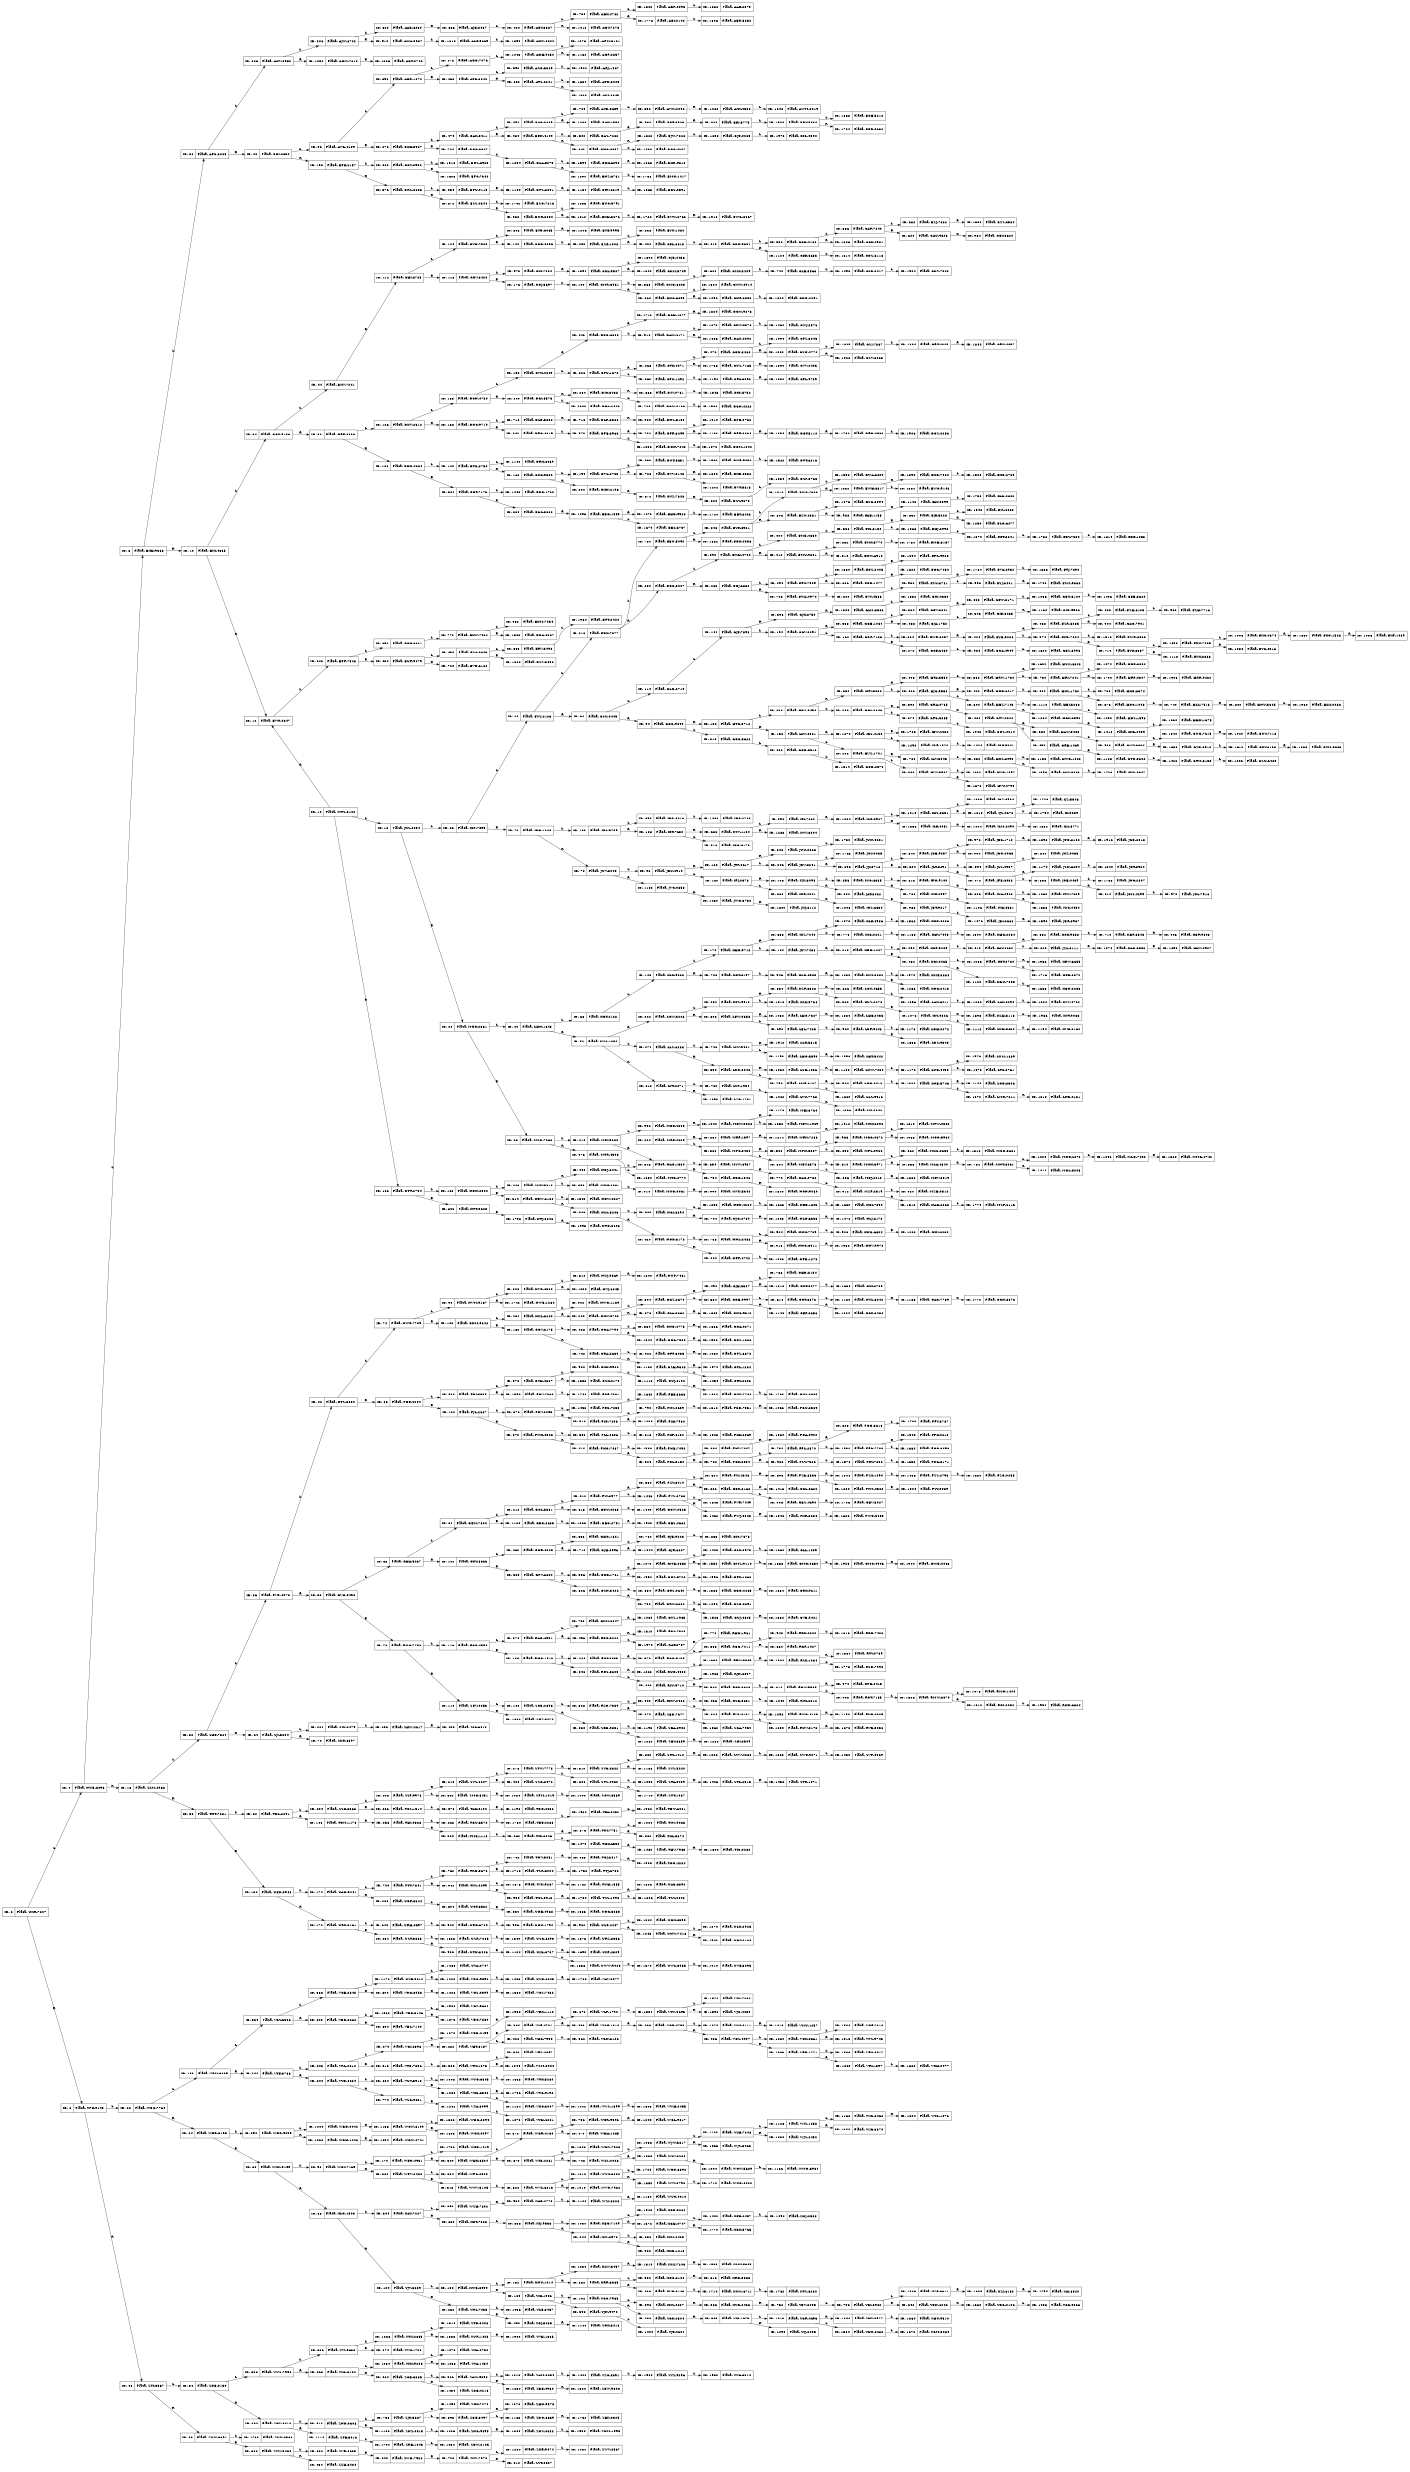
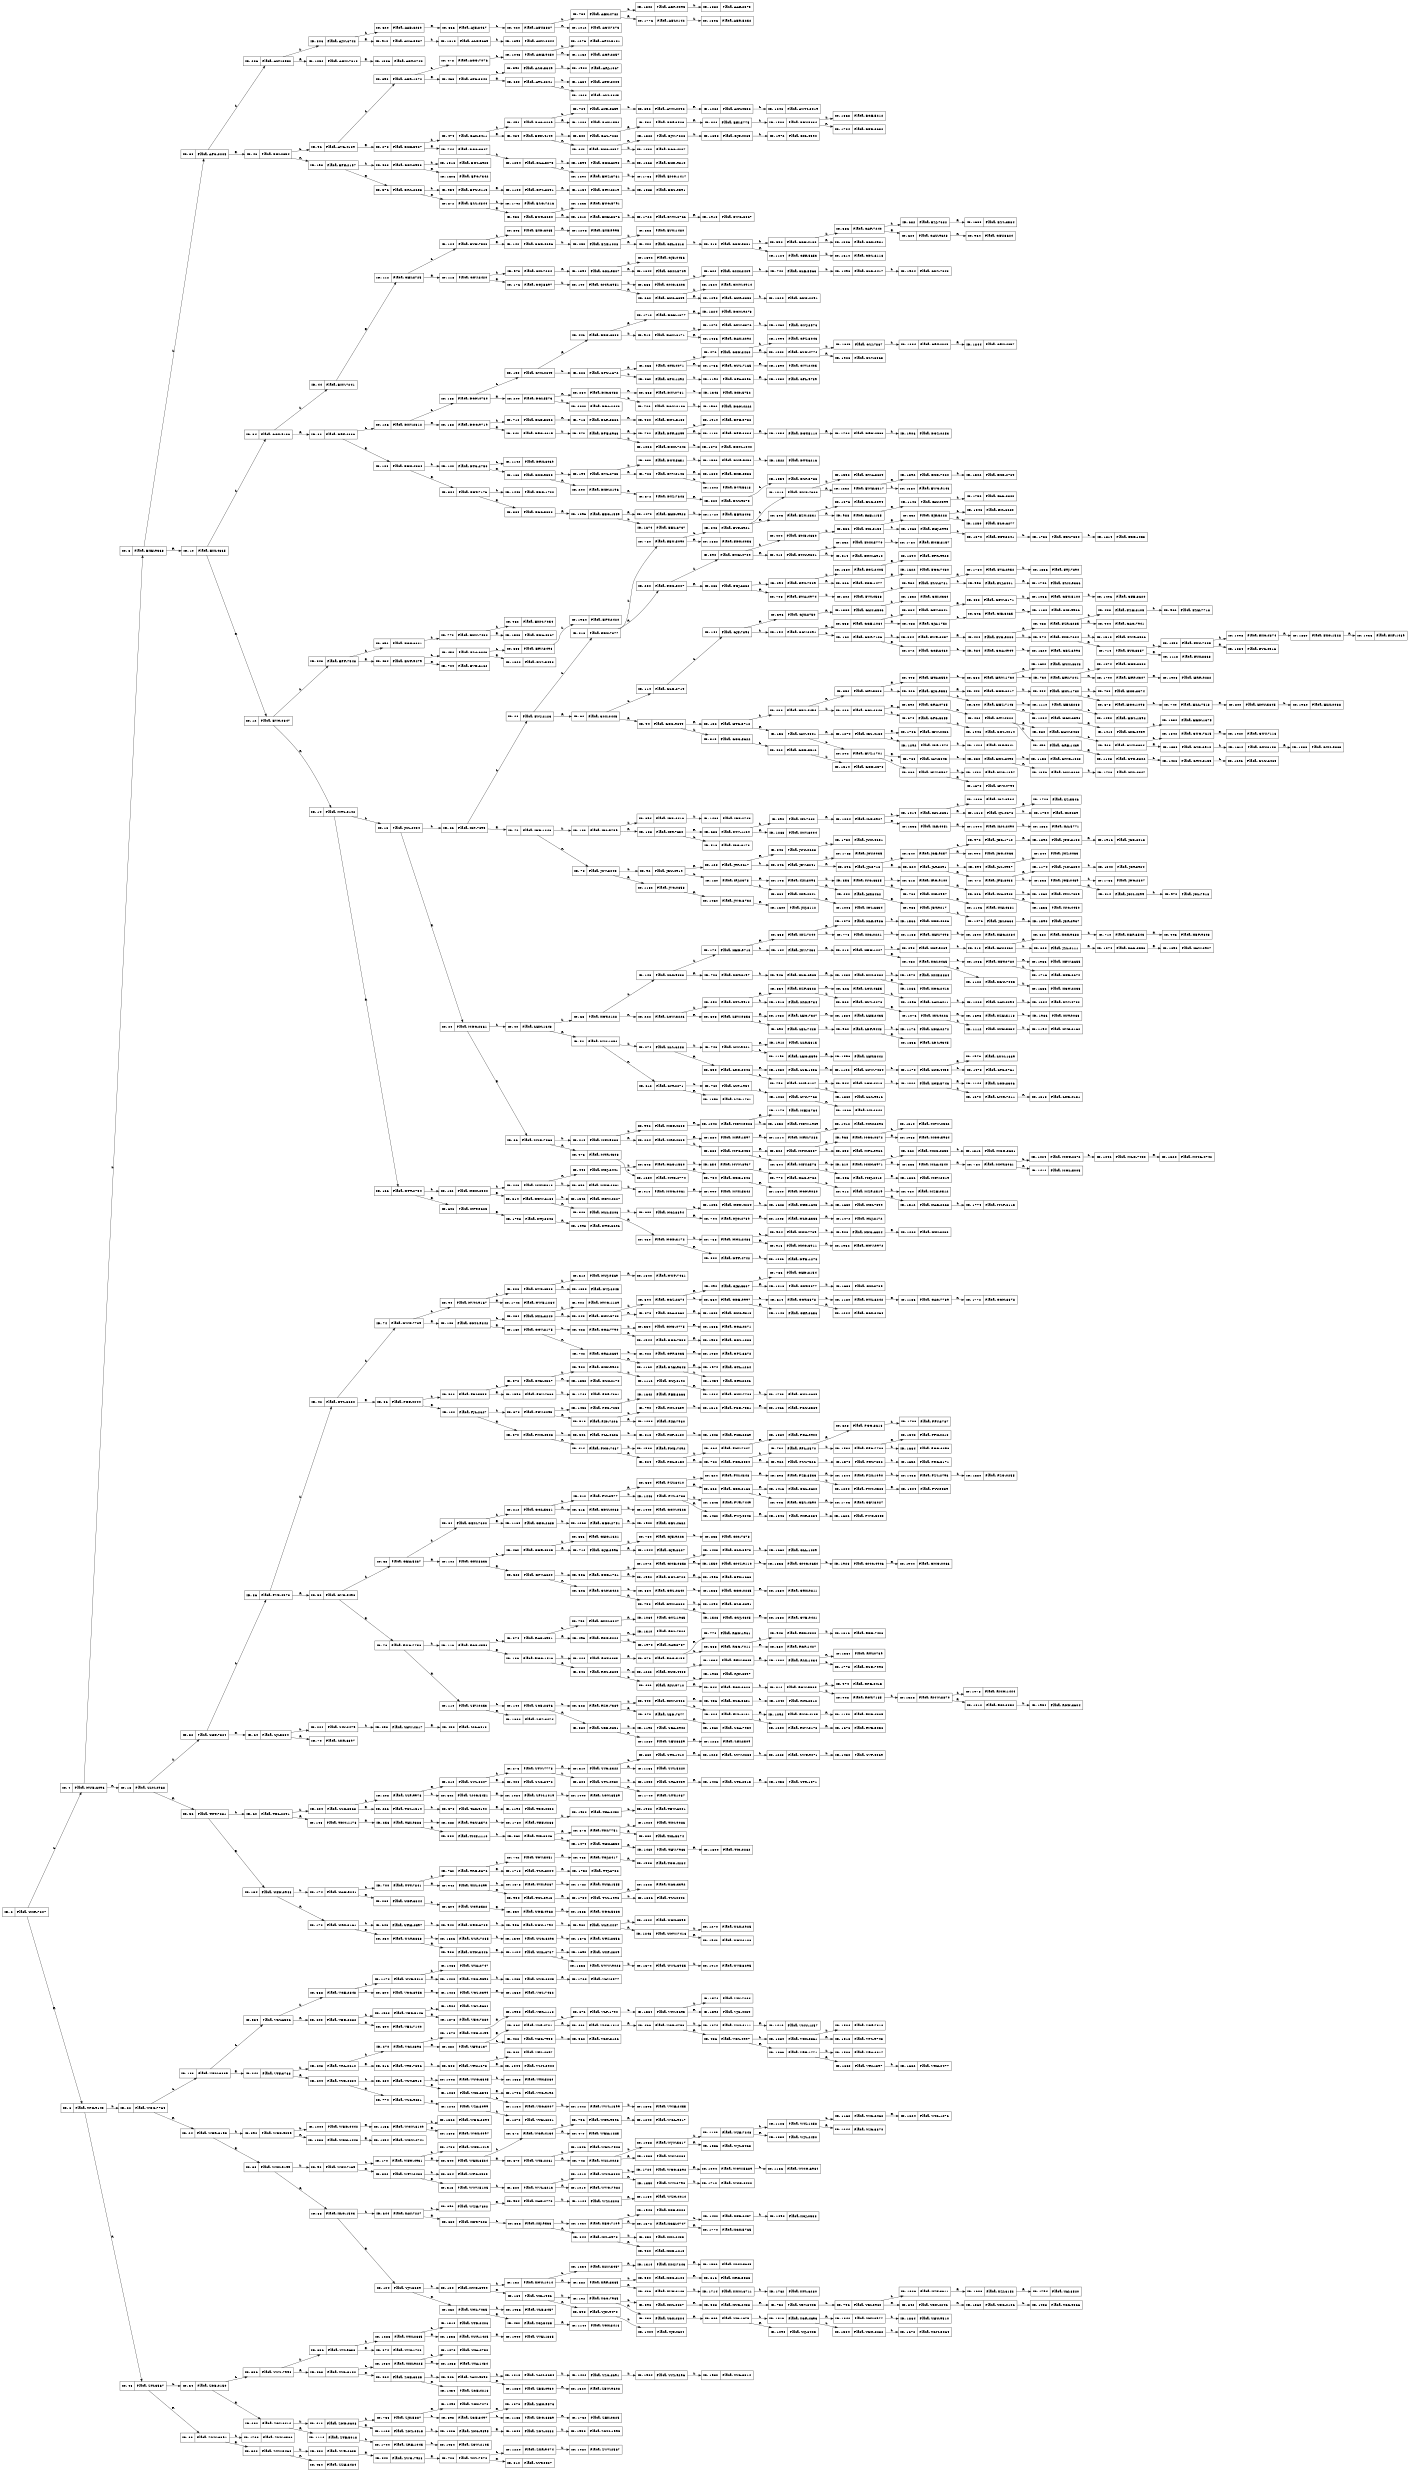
(302, 768) -> (306, 762)
(627, 1030) -> (627, 1017)
(632, 1151) -> (627, 1140)
(693, 2162) -> (693, 2170)
